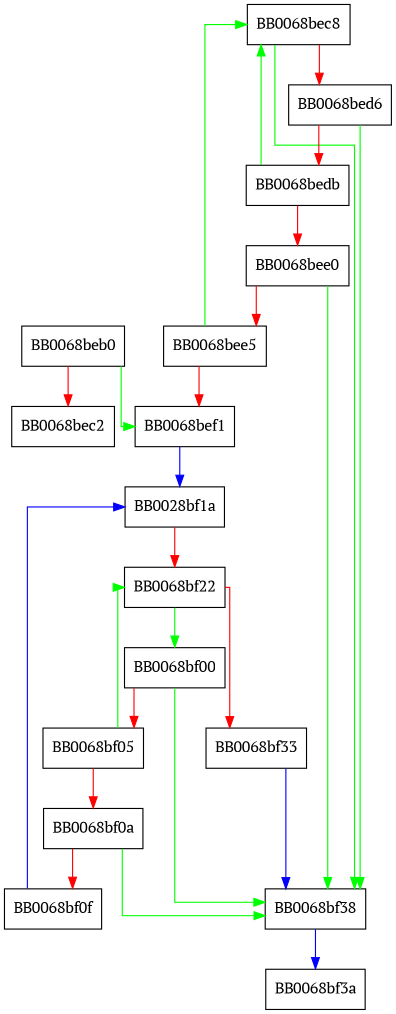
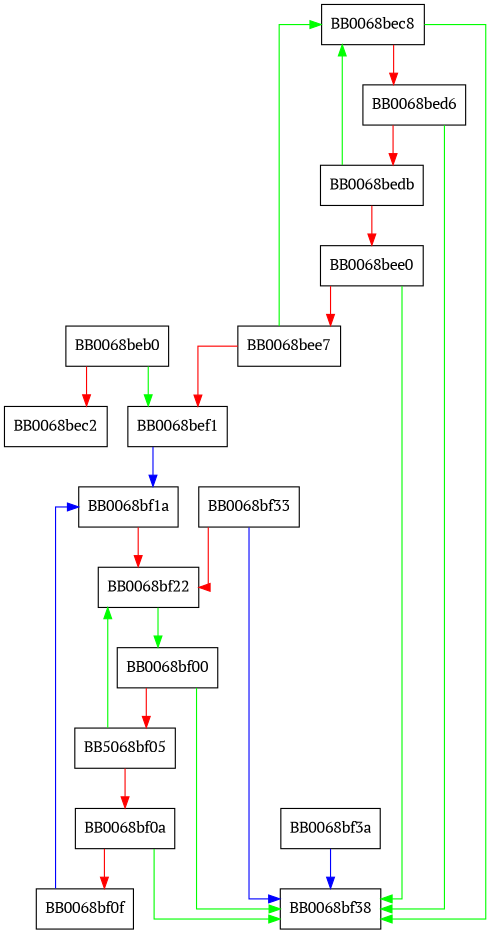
(215, 346) -> (289, 346)
(175, 507) -> (128, 507)
(230, 650) -> (208, 558)
(93, 748) -> (125, 748)
(315, 943) -> (331, 863)
